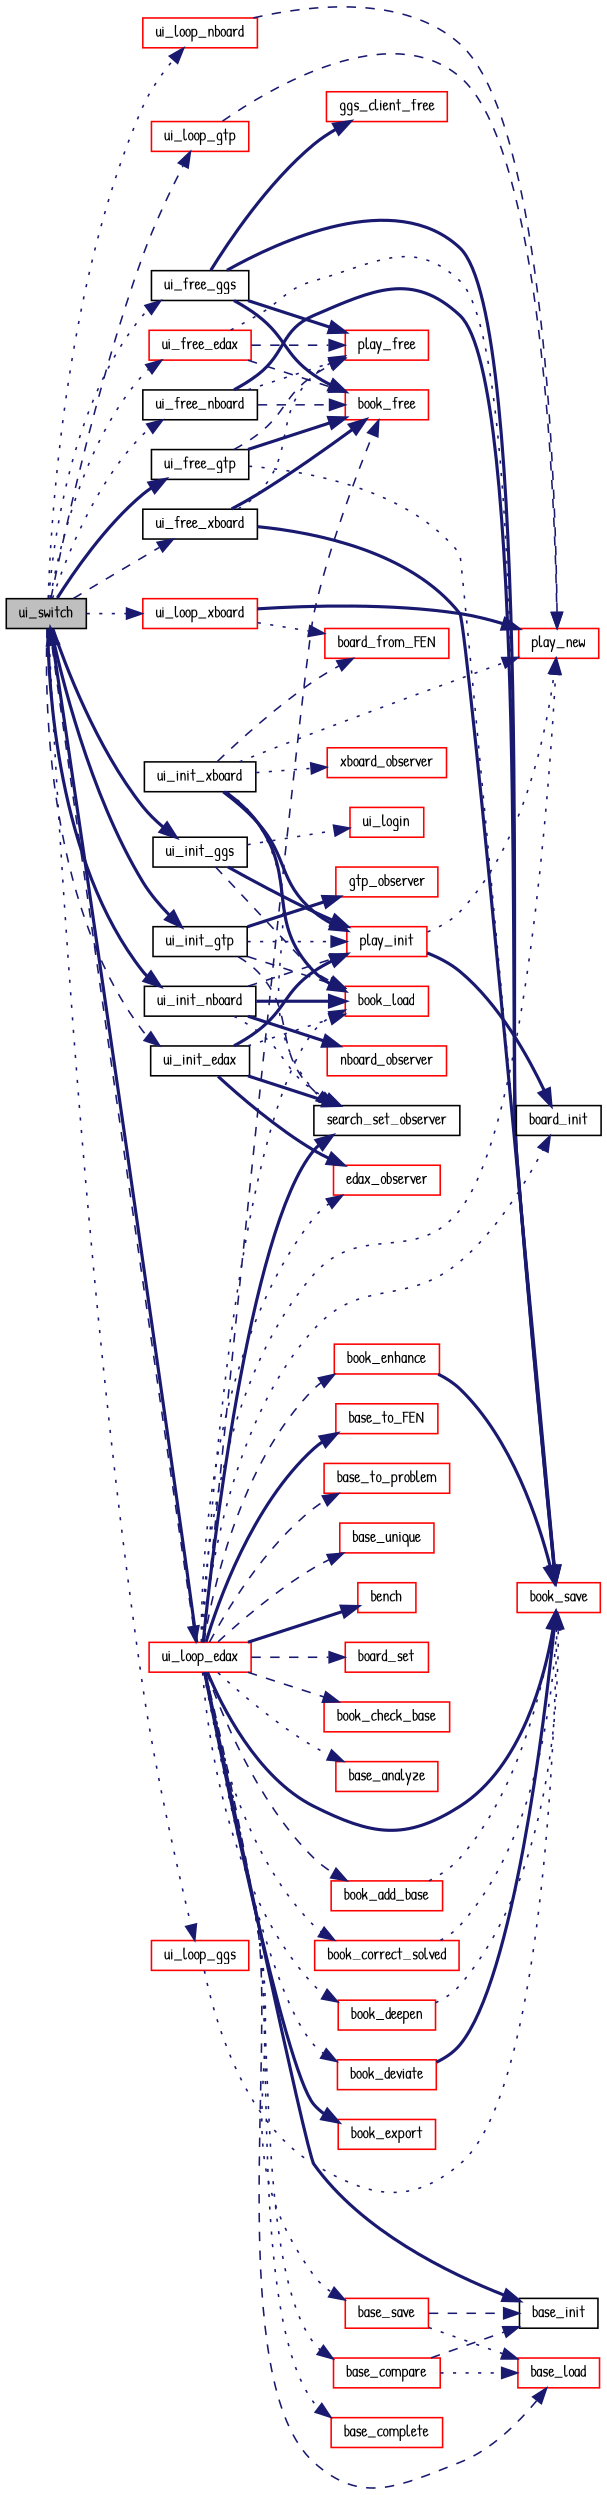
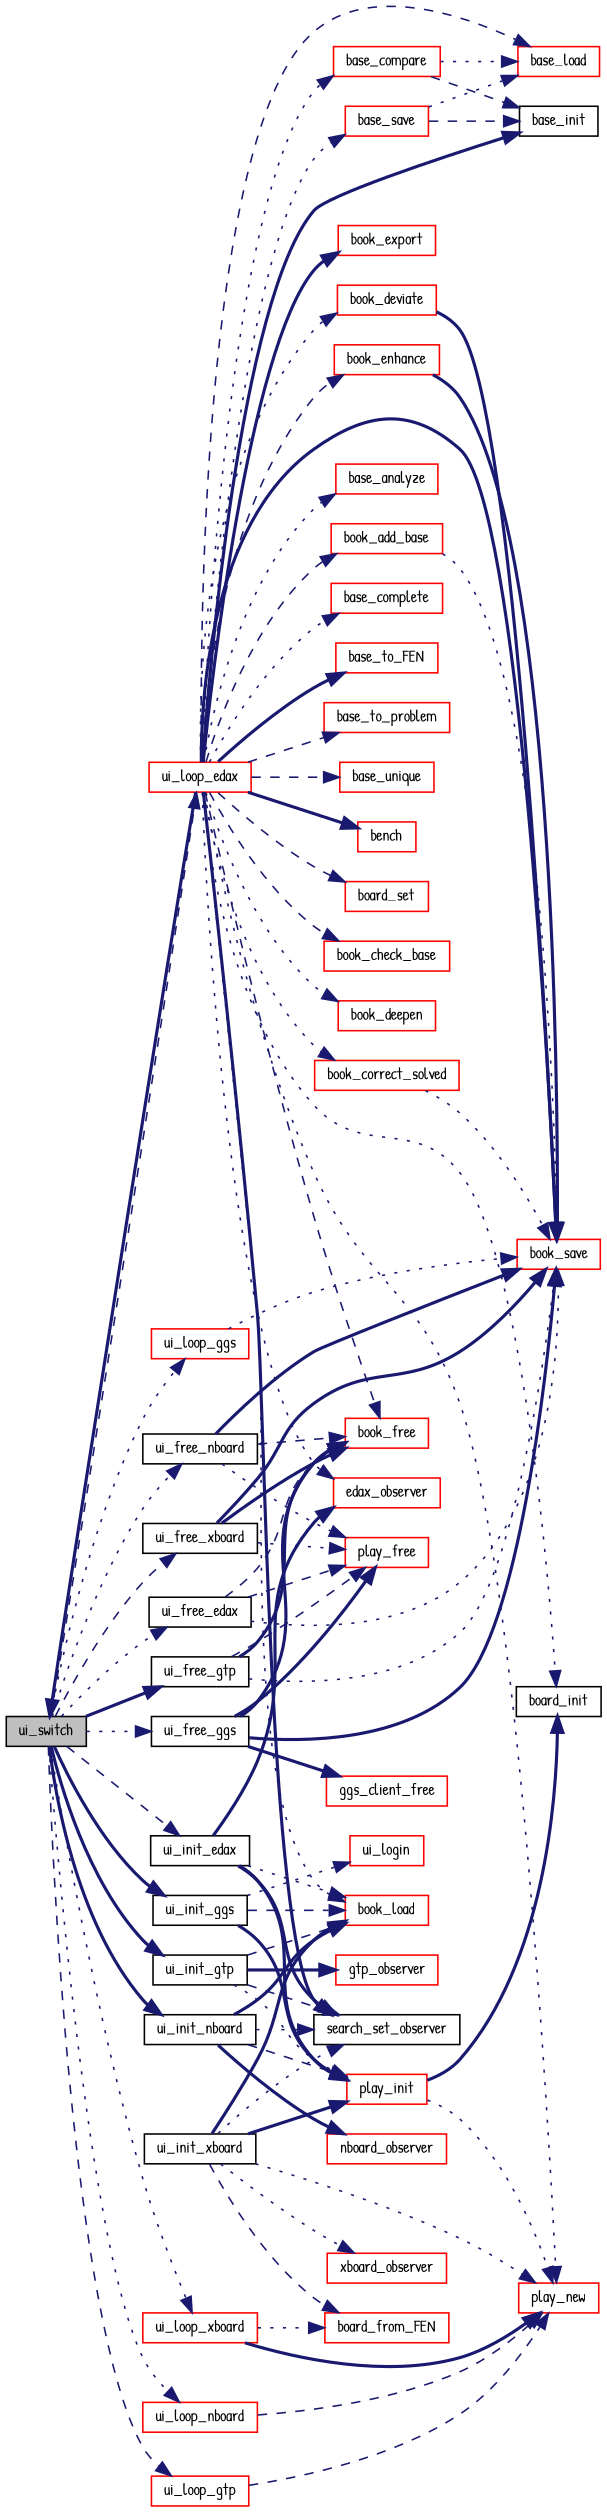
(200, 345) -> (200, 1612)
(535, 1830) -> none
